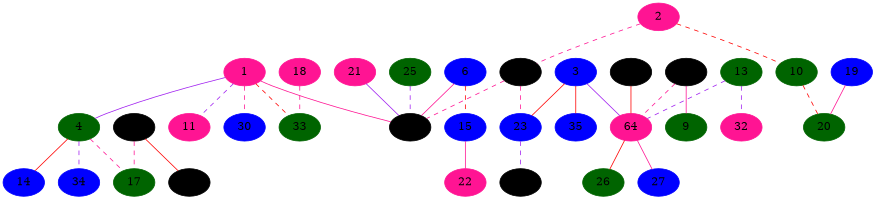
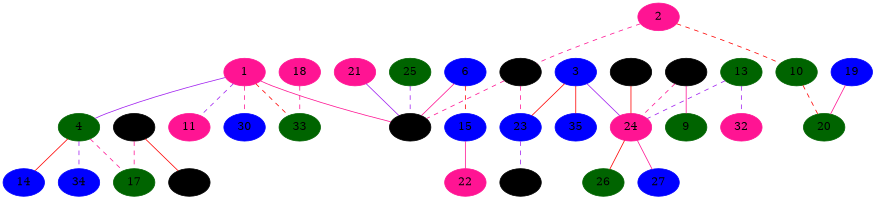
(631, 127) -> (631, 127)
